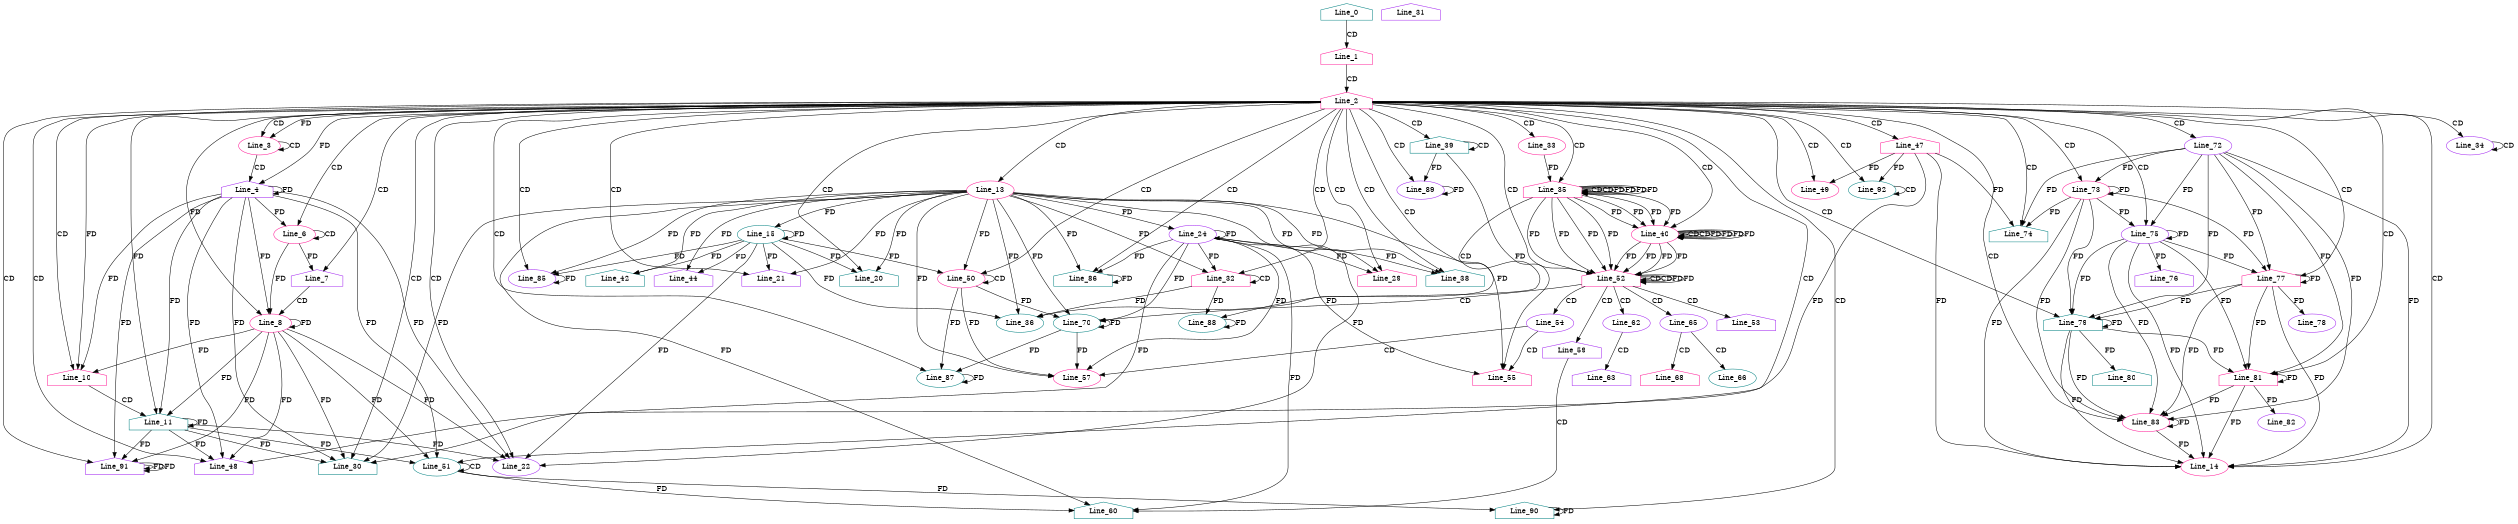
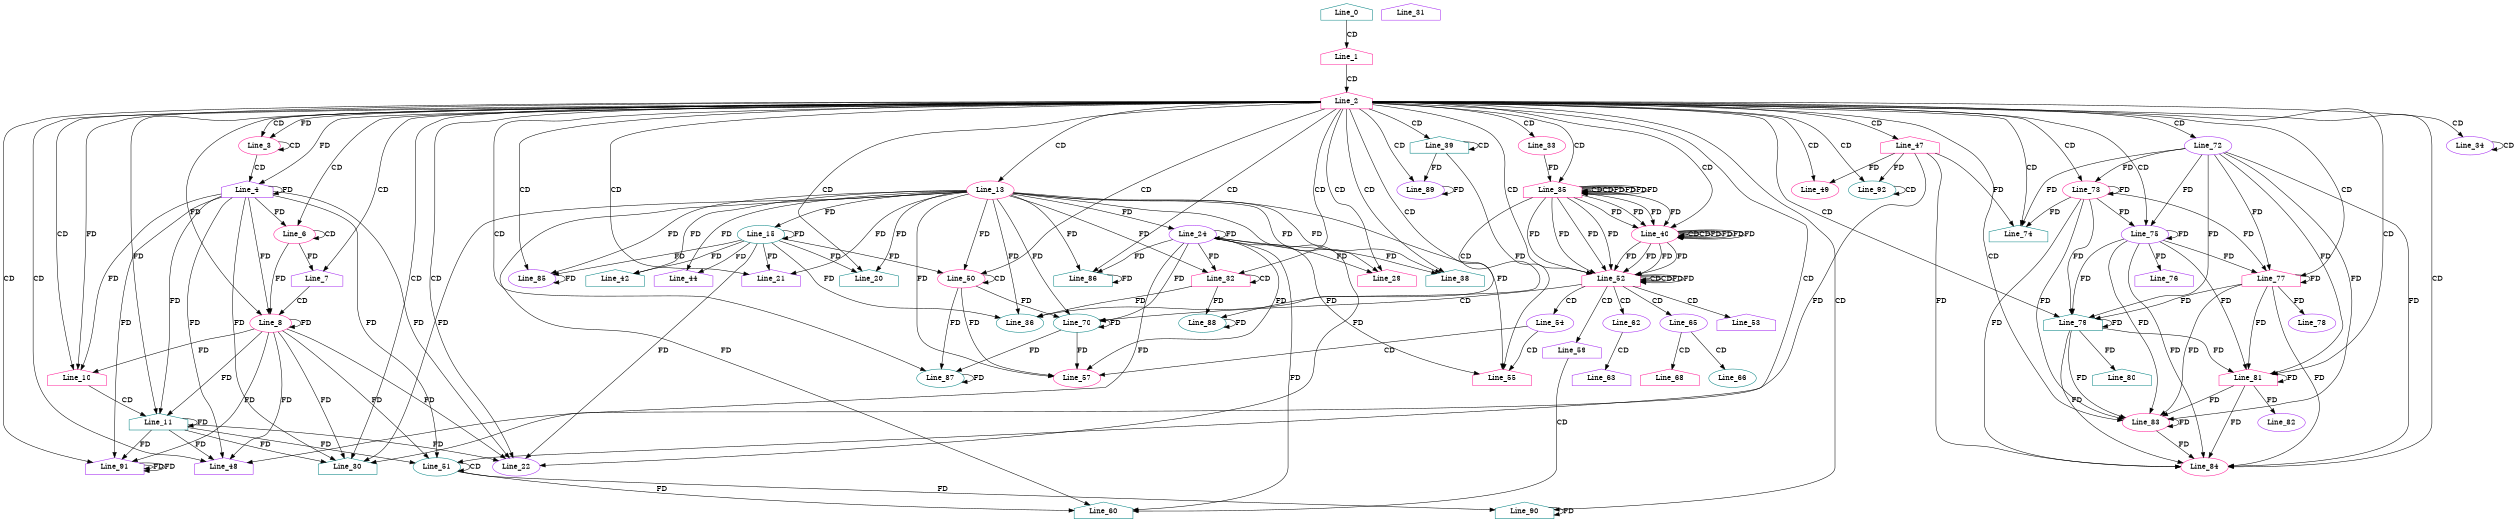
(2205, 467) -> (2205, 467)
